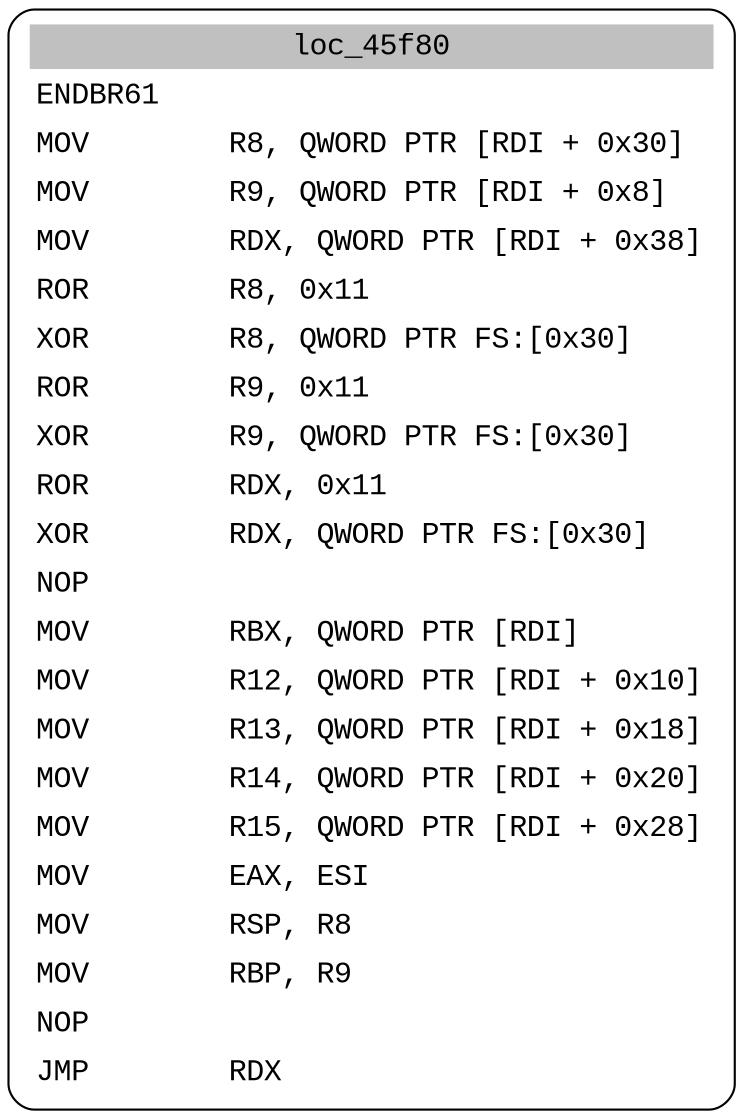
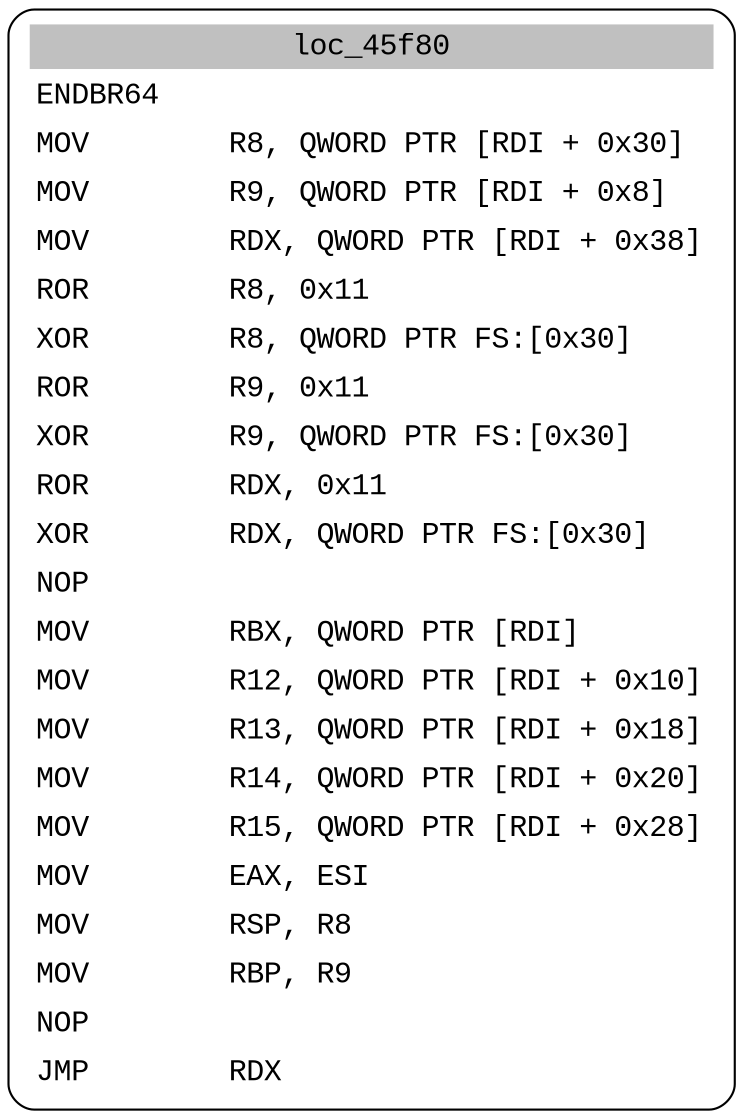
(133, 95) -> (133, 95)
